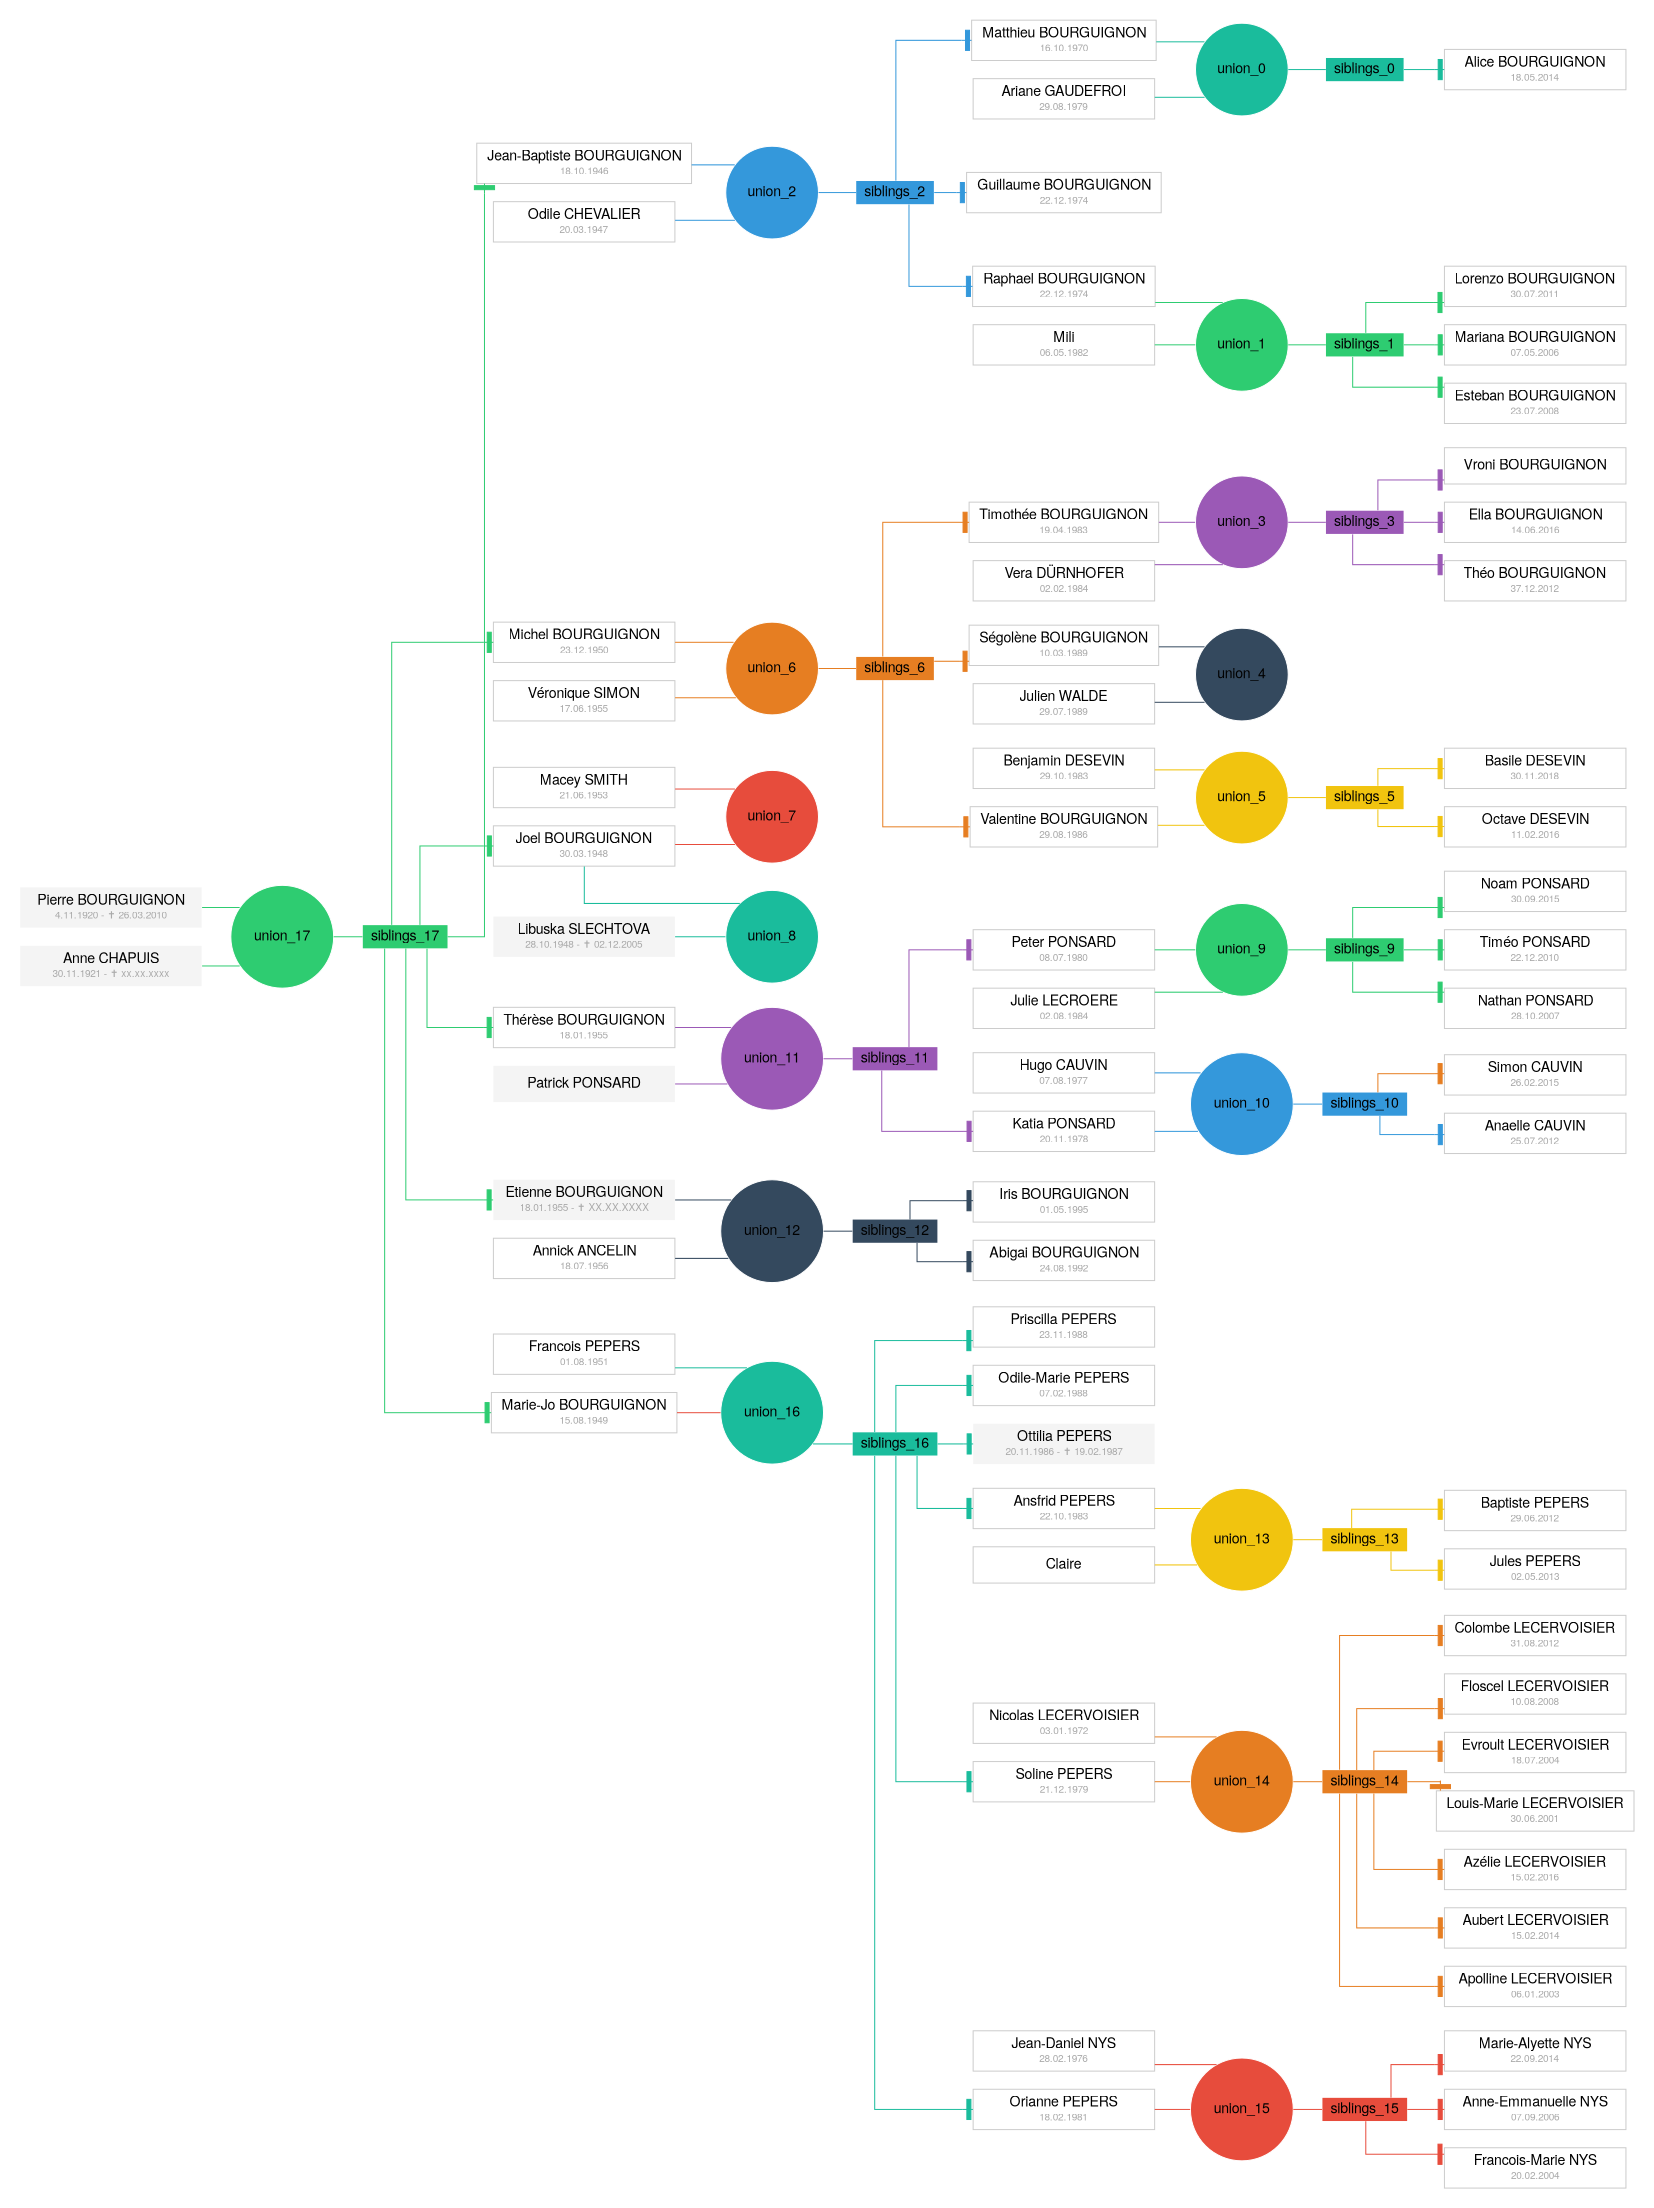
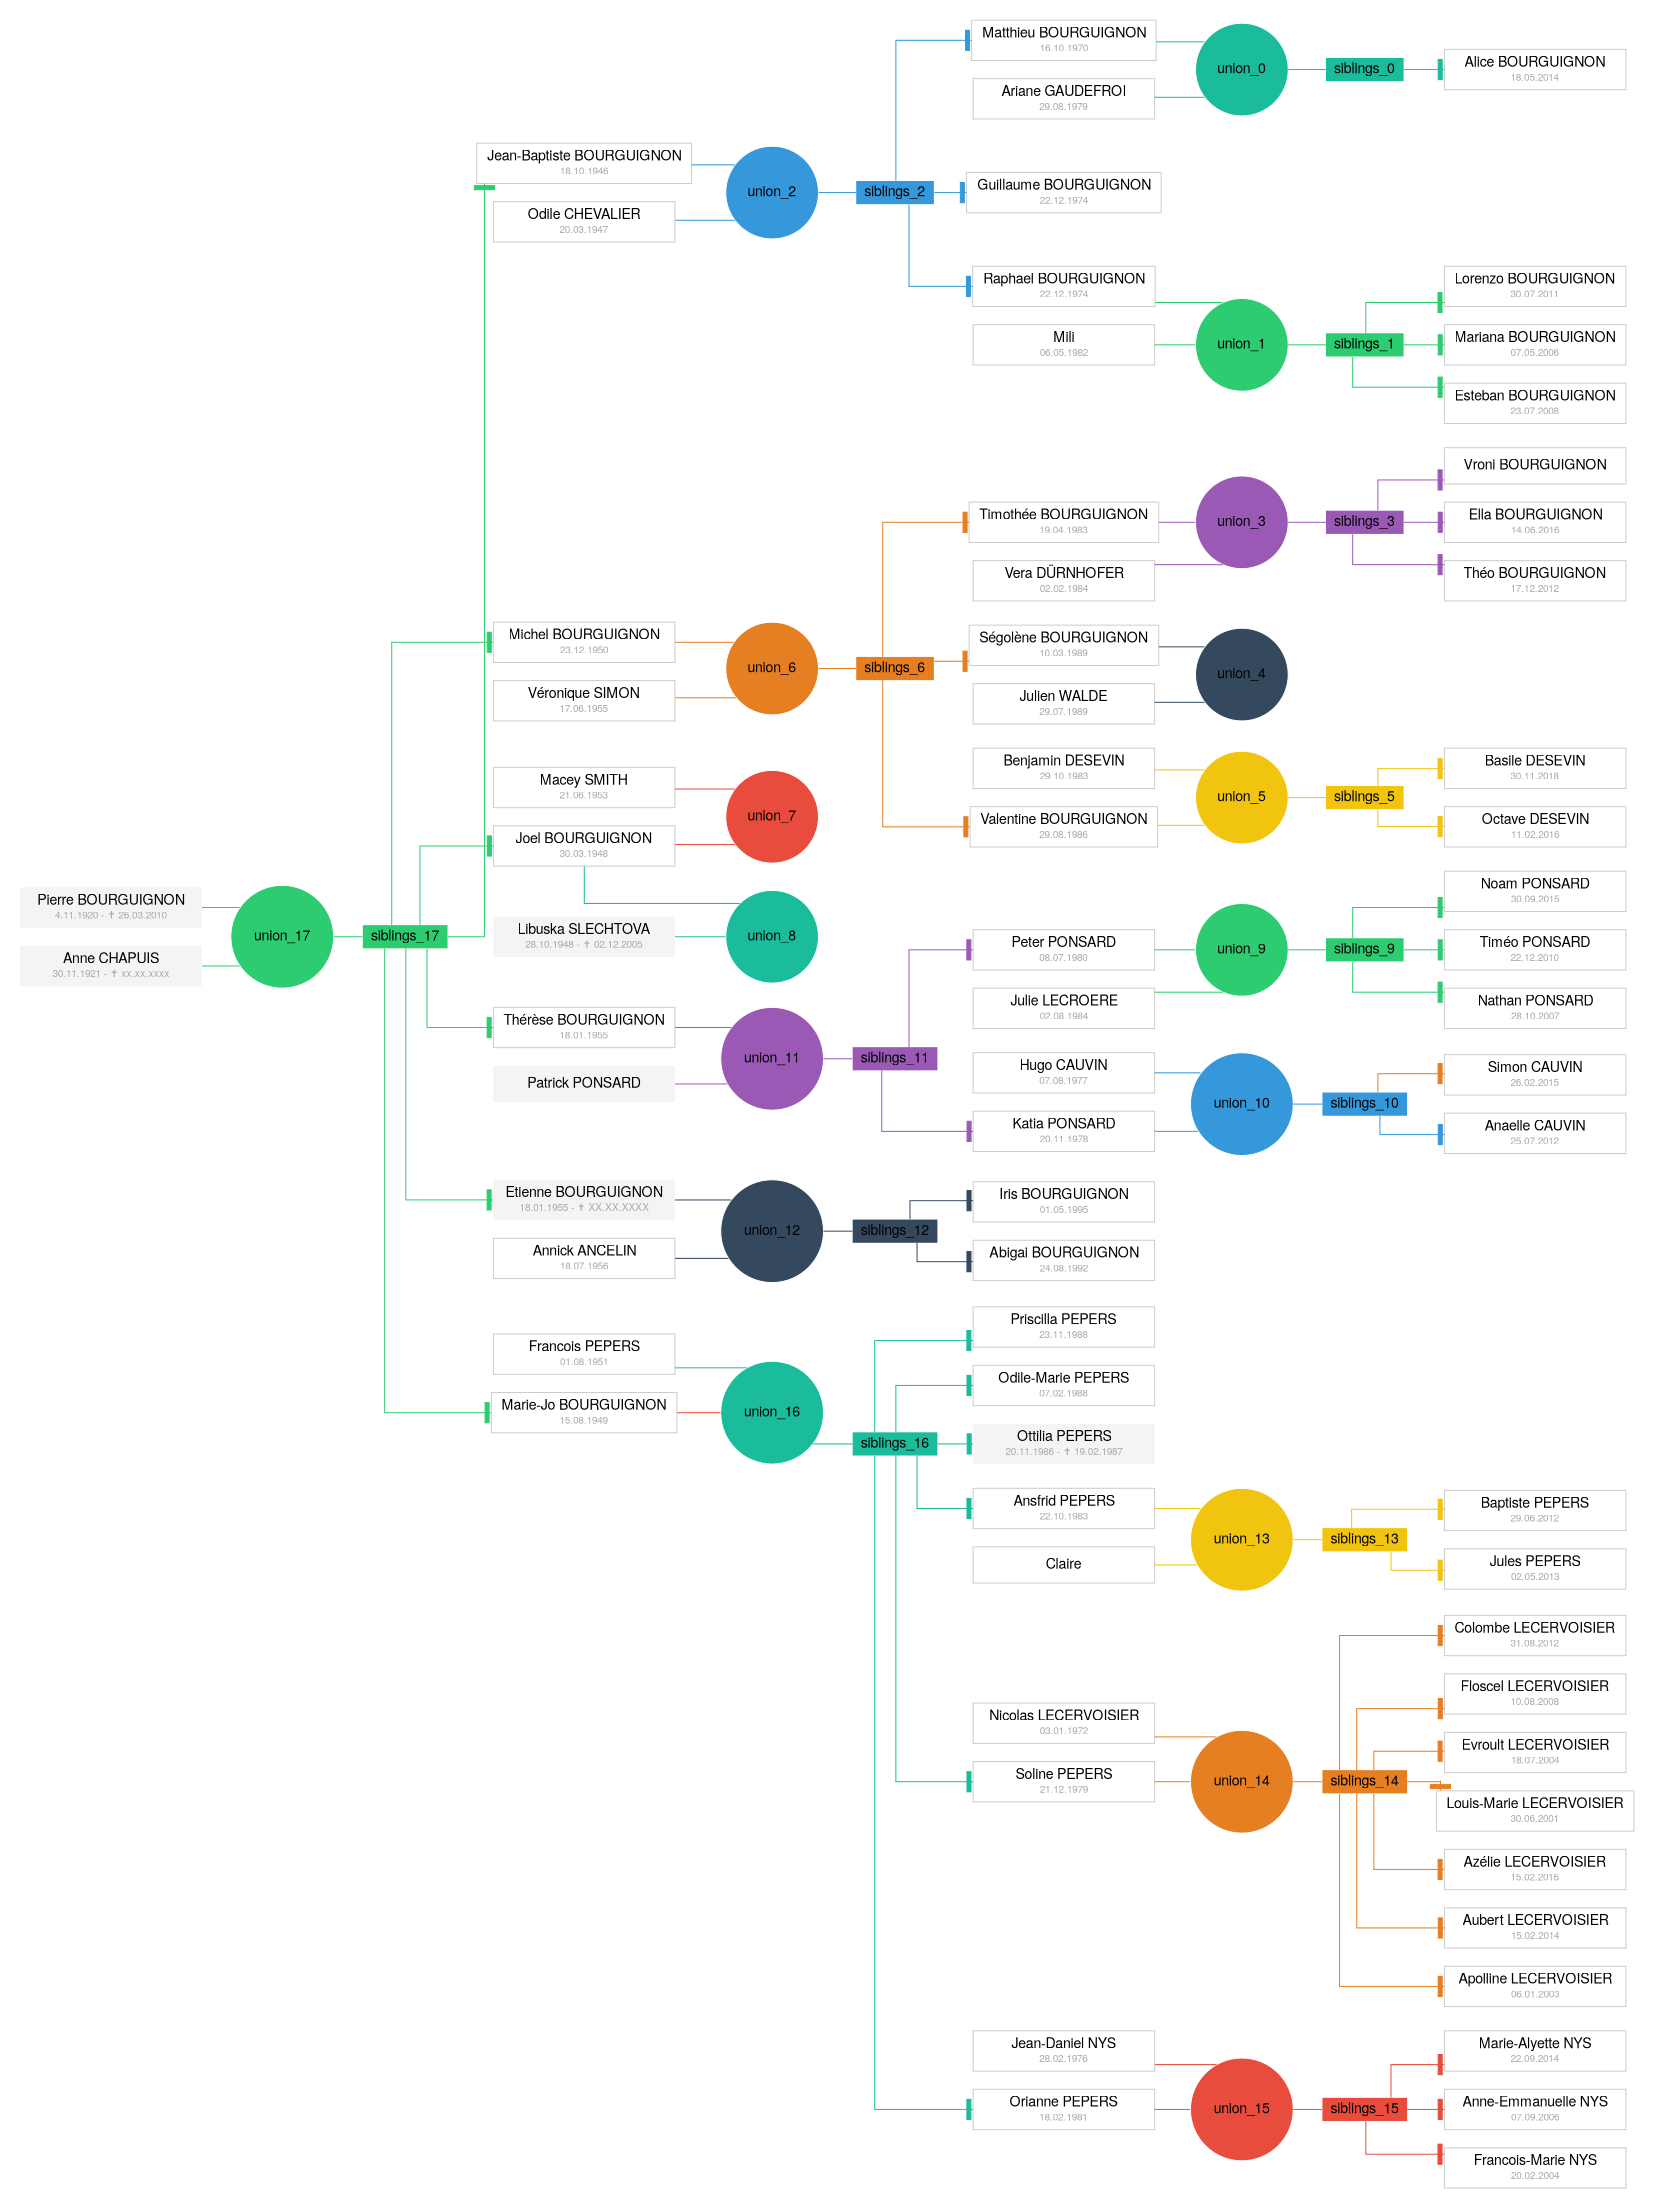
(1535, 589) -> (1535, 589)
